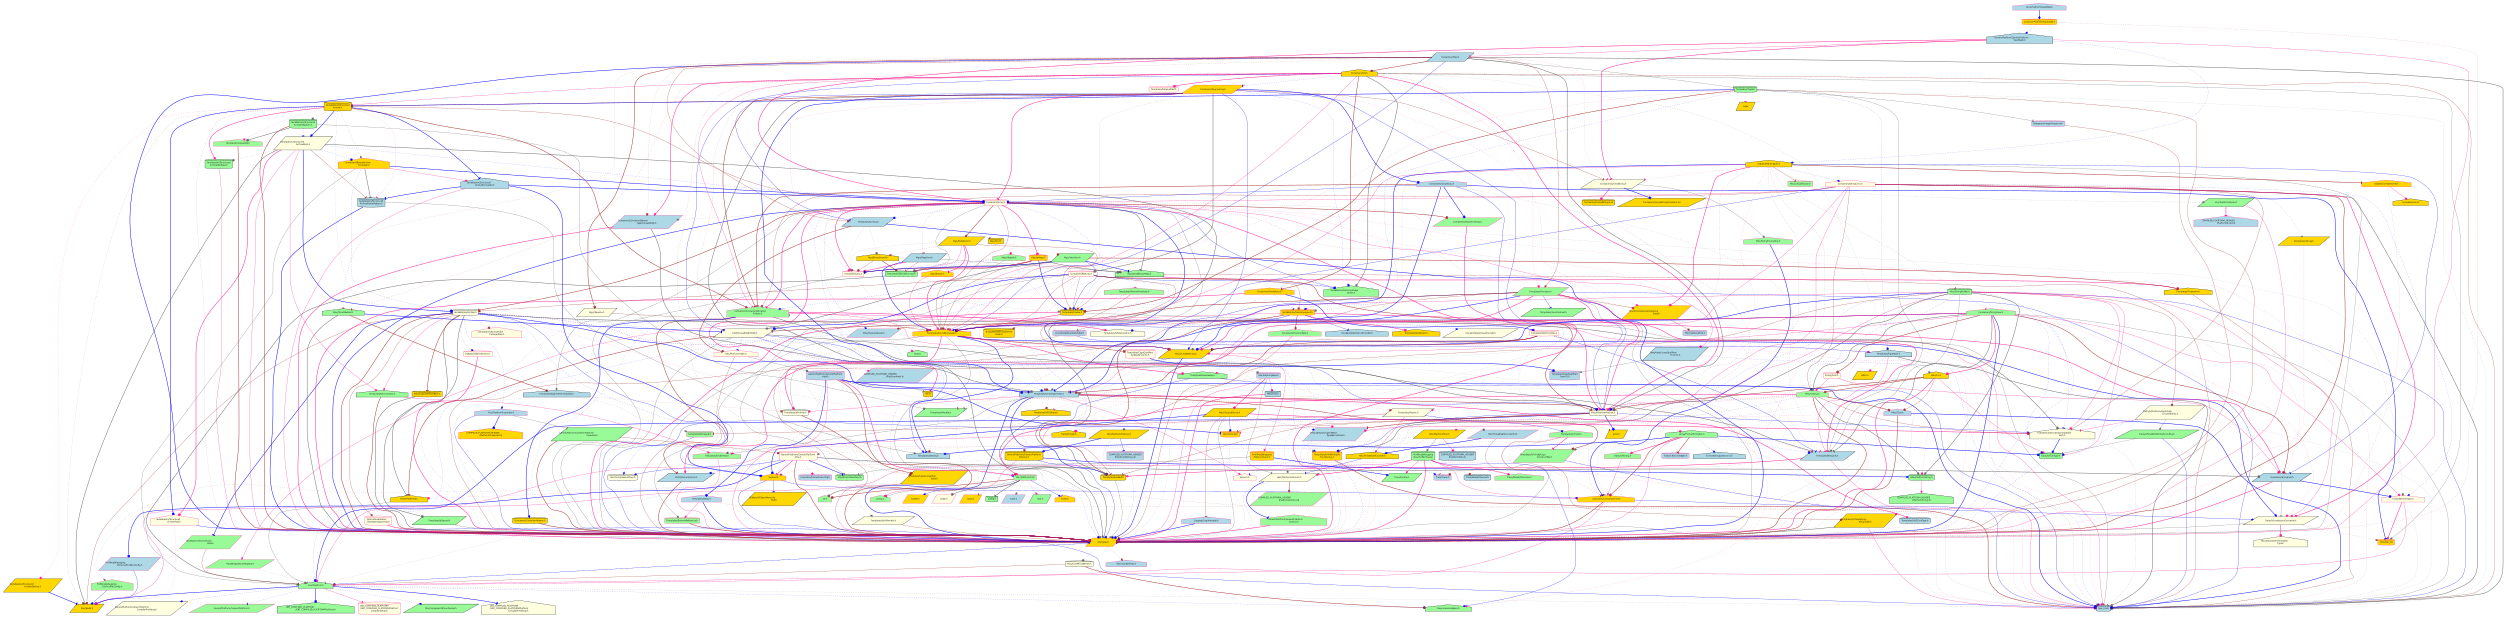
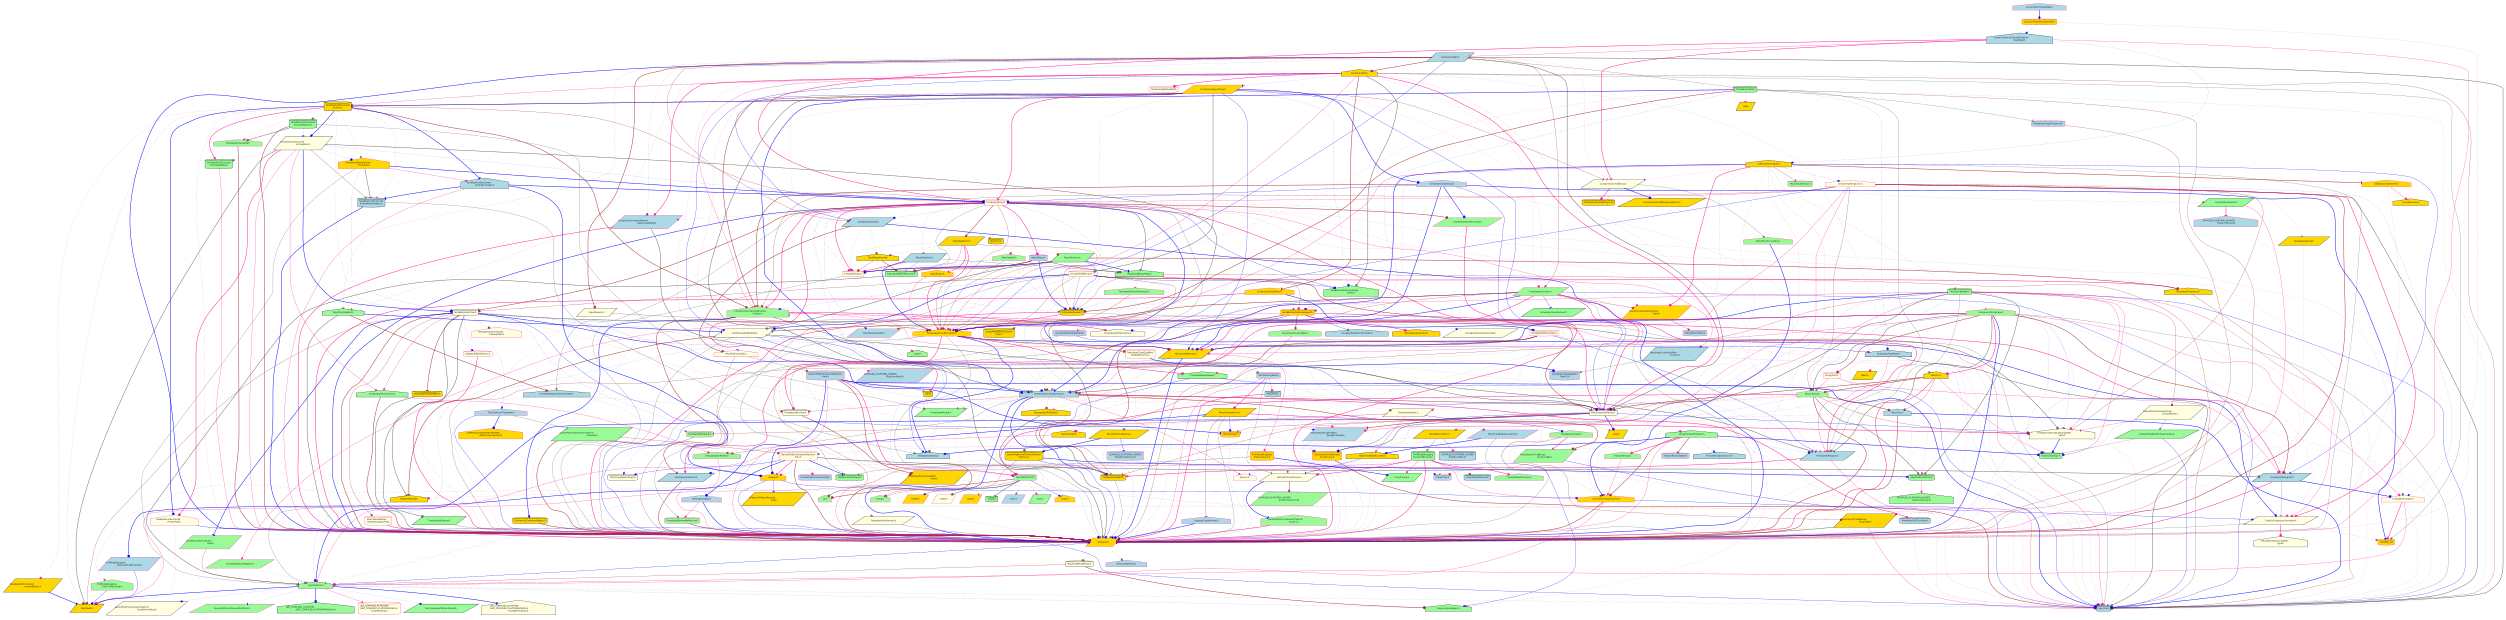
(1038, 258) -> (1038, 258)
(1897, 413) -> (1897, 413)
